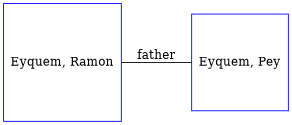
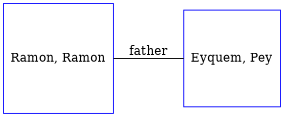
(62, 62) -> (58, 58)
